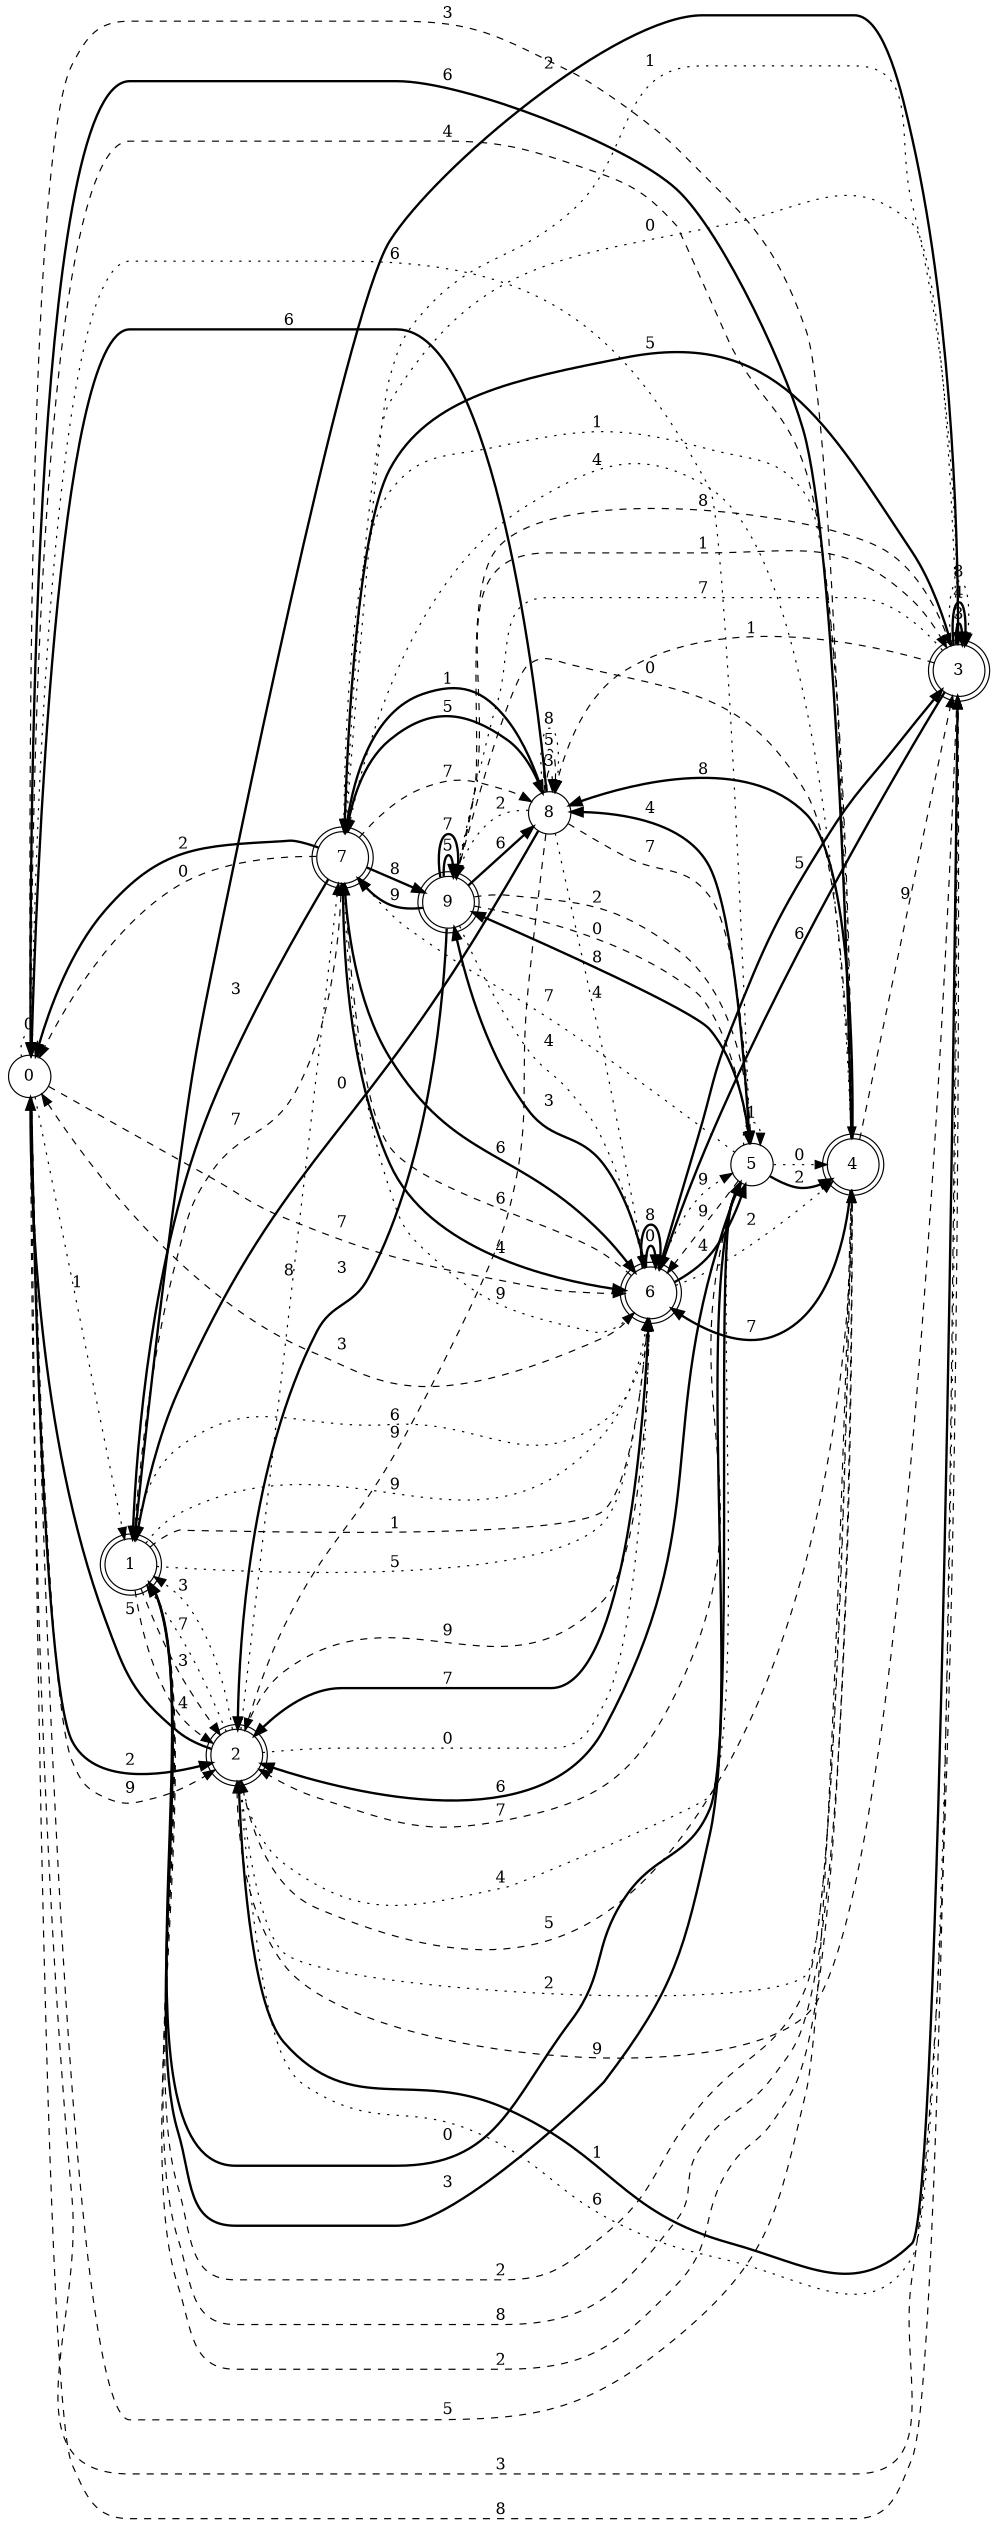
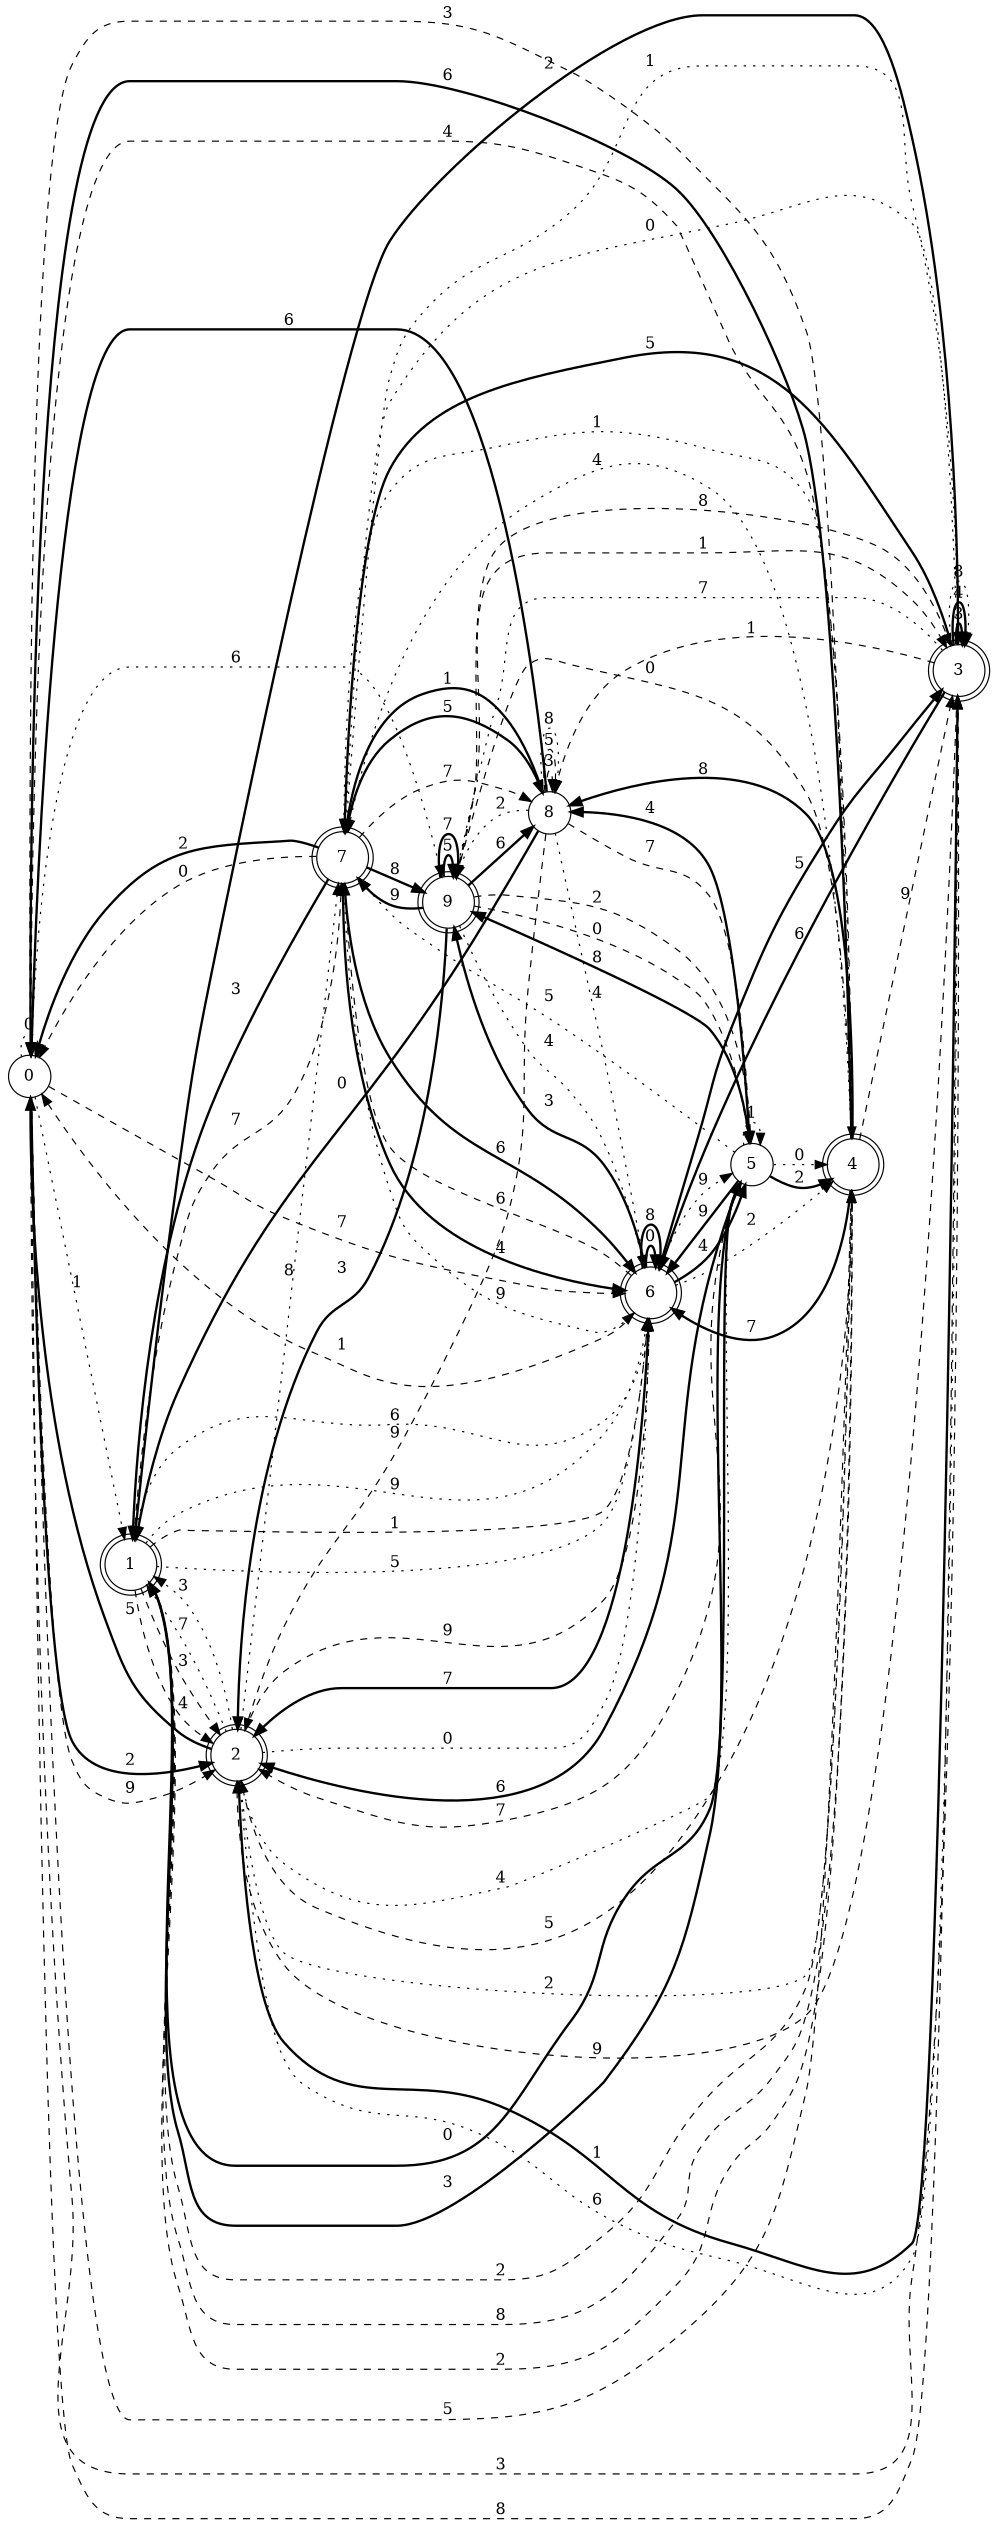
(331, 261) -> (143, 667)
(550, 997) -> (550, 997)
(707, 1222) -> (707, 1222)
(343, 1345) -> (343, 1345)
